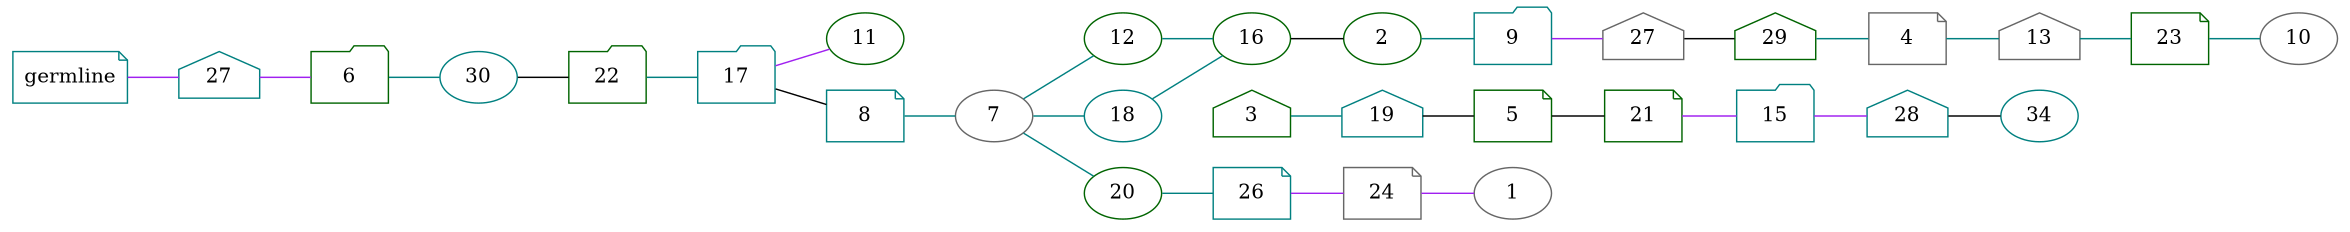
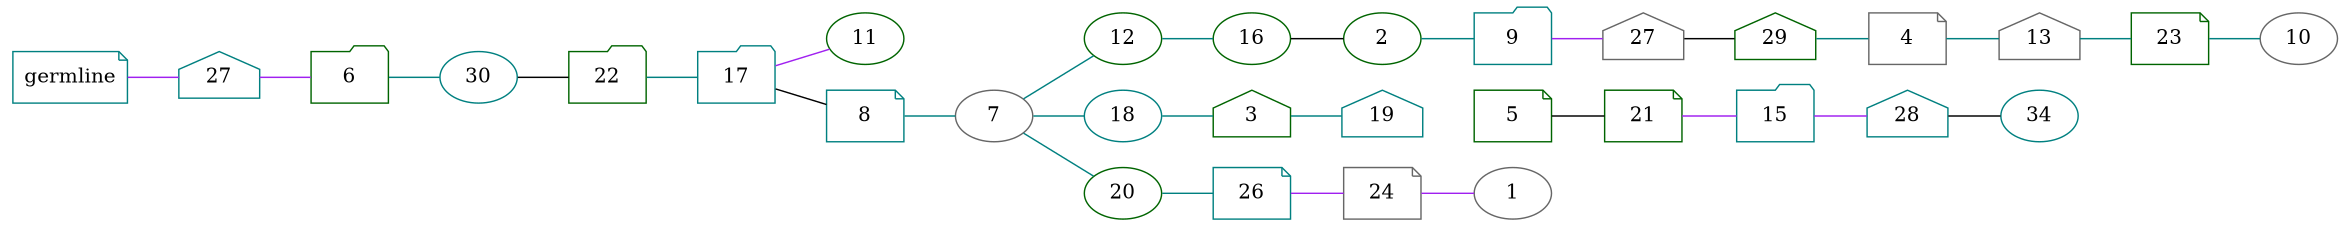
(1187, 77) -> (1188, 116)
(1448, 116) -> none
